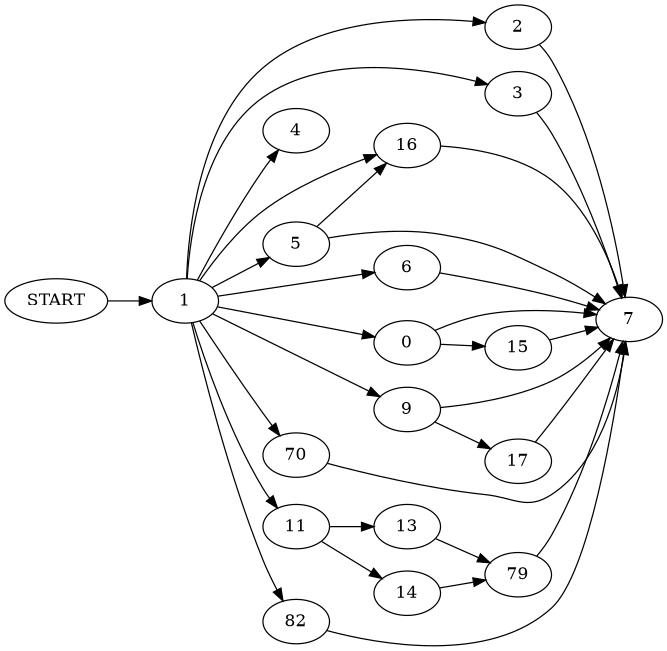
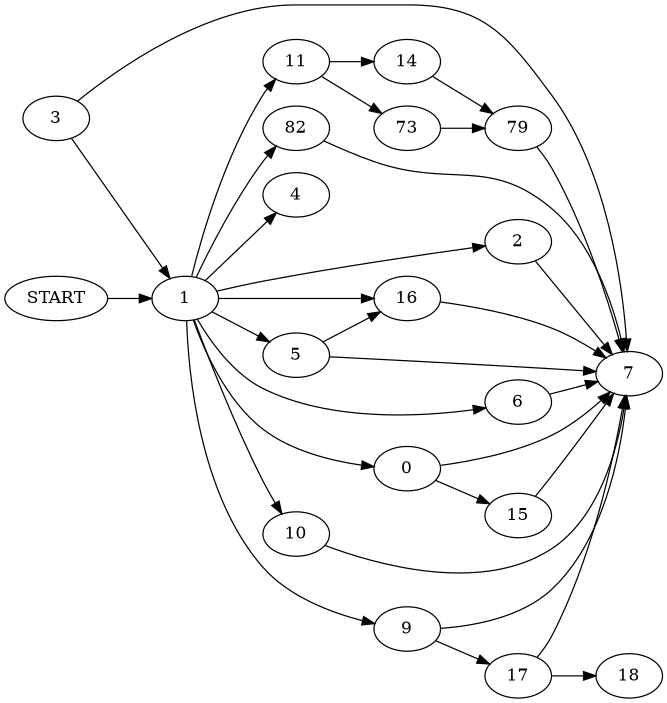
(270, 93) -> (117, 203)
(296, 455) -> (296, 534)
(407, 527) -> (407, 128)
none -> (629, 676)
